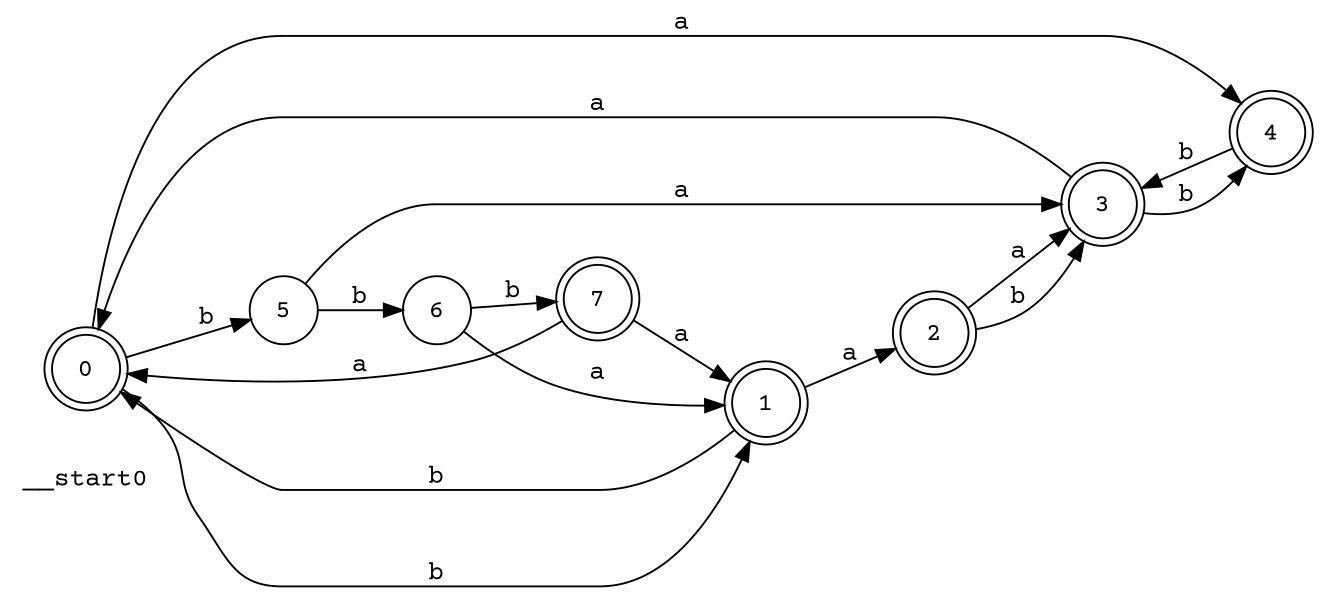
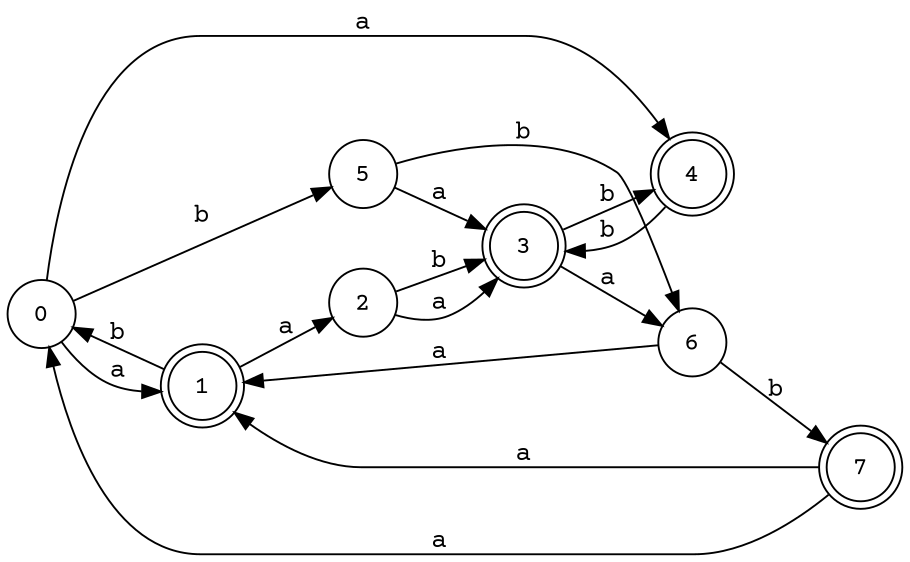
(544, 117) -> (603, 291)
(934, 333) -> (363, 303)
(86, 369) -> (42, 314)
(86, 479) -> none
(437, 572) -> (118, 370)
